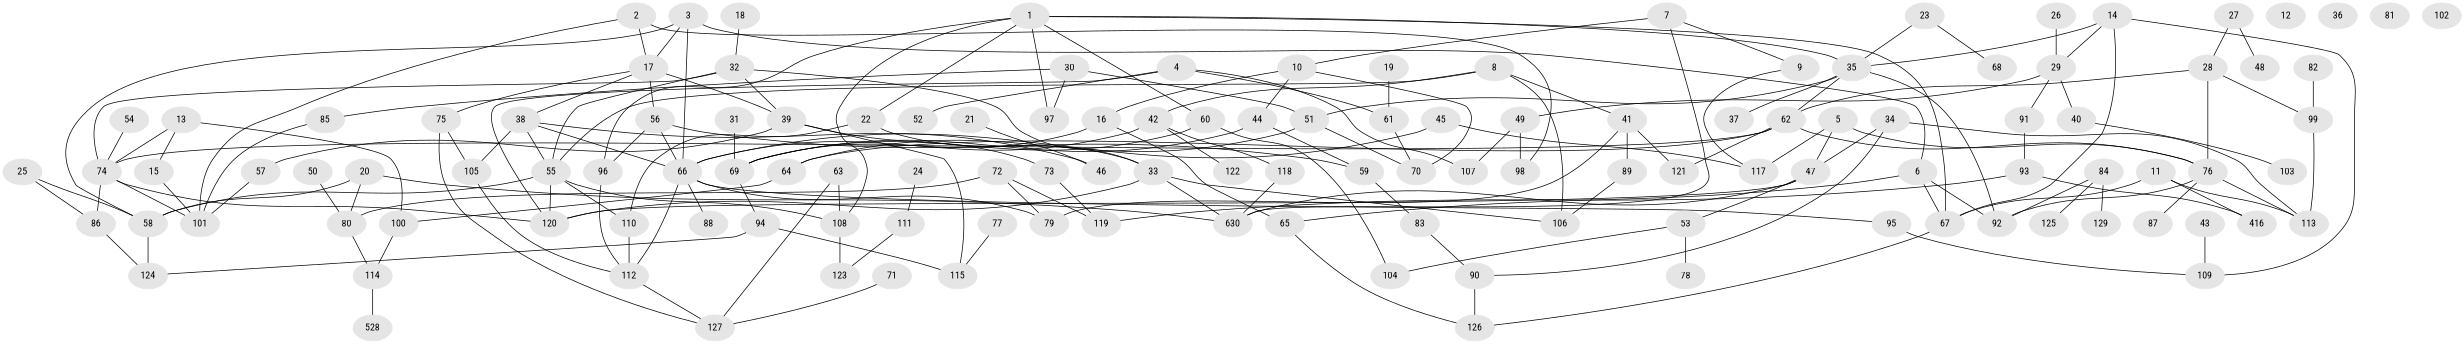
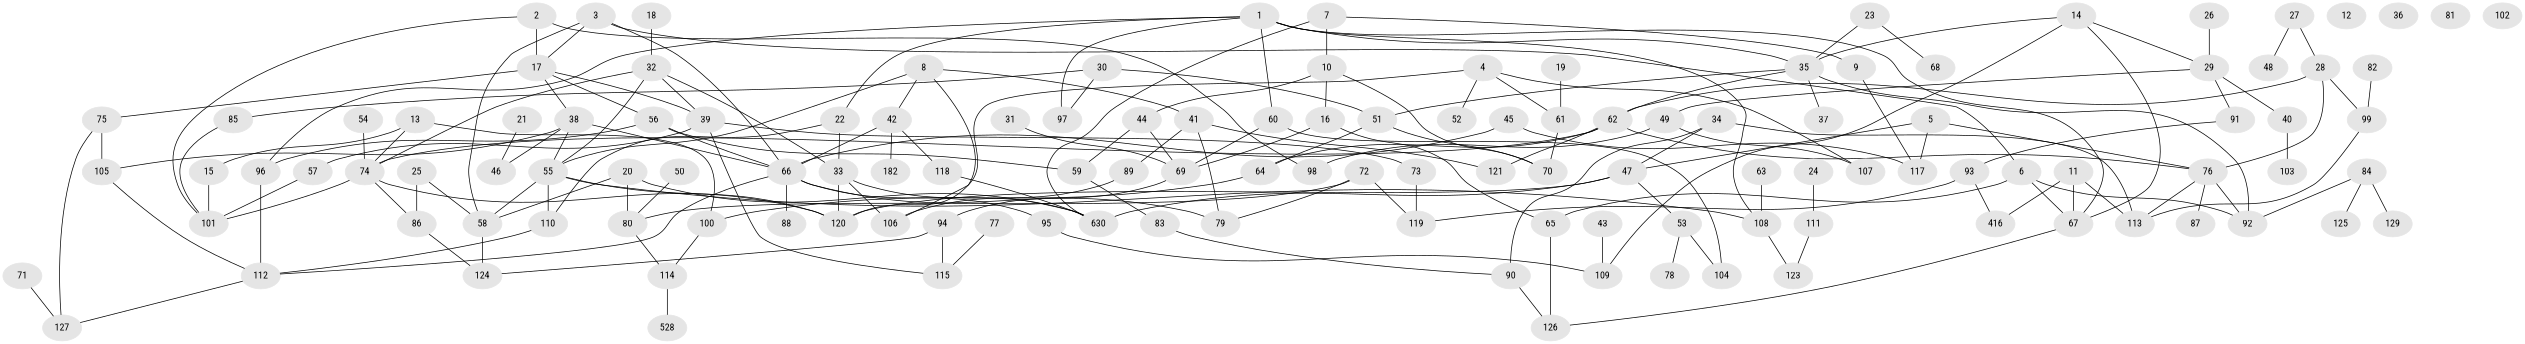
(1233, 172) -> (890, 172)
(777, 250) -> none
